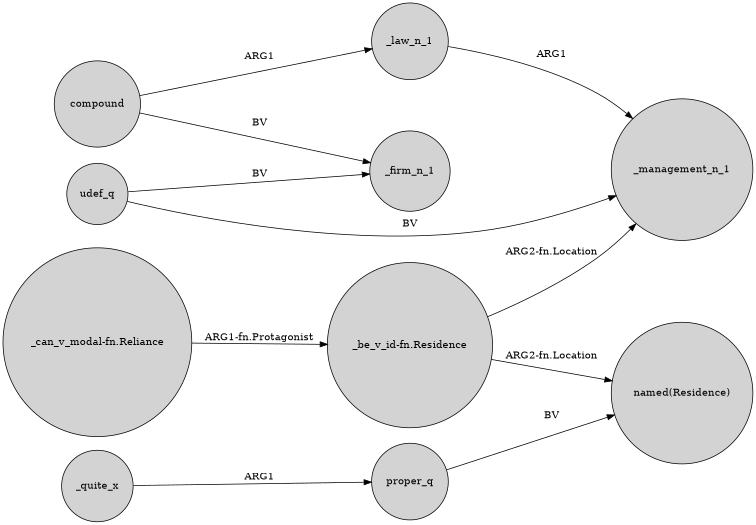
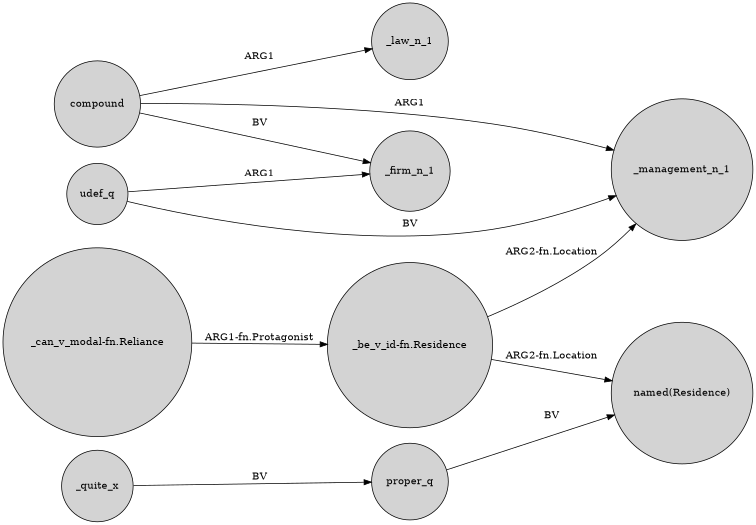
(542, 70) -> (375, 111)
(260, 174) -> (260, 174)
(260, 477) -> (260, 477)
